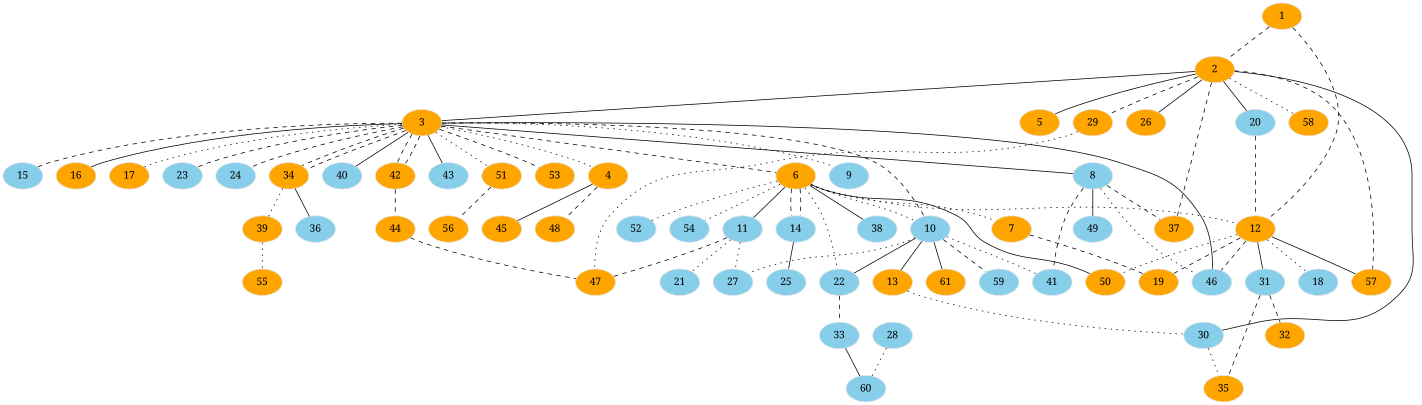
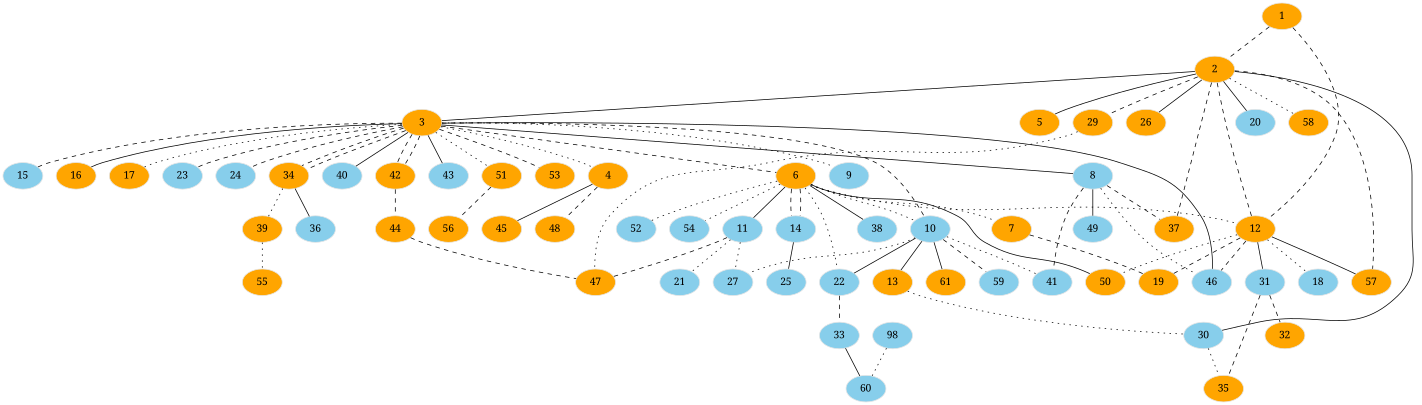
(1255, 176) -> (1232, 150)
(893, 335) -> (893, 335)
